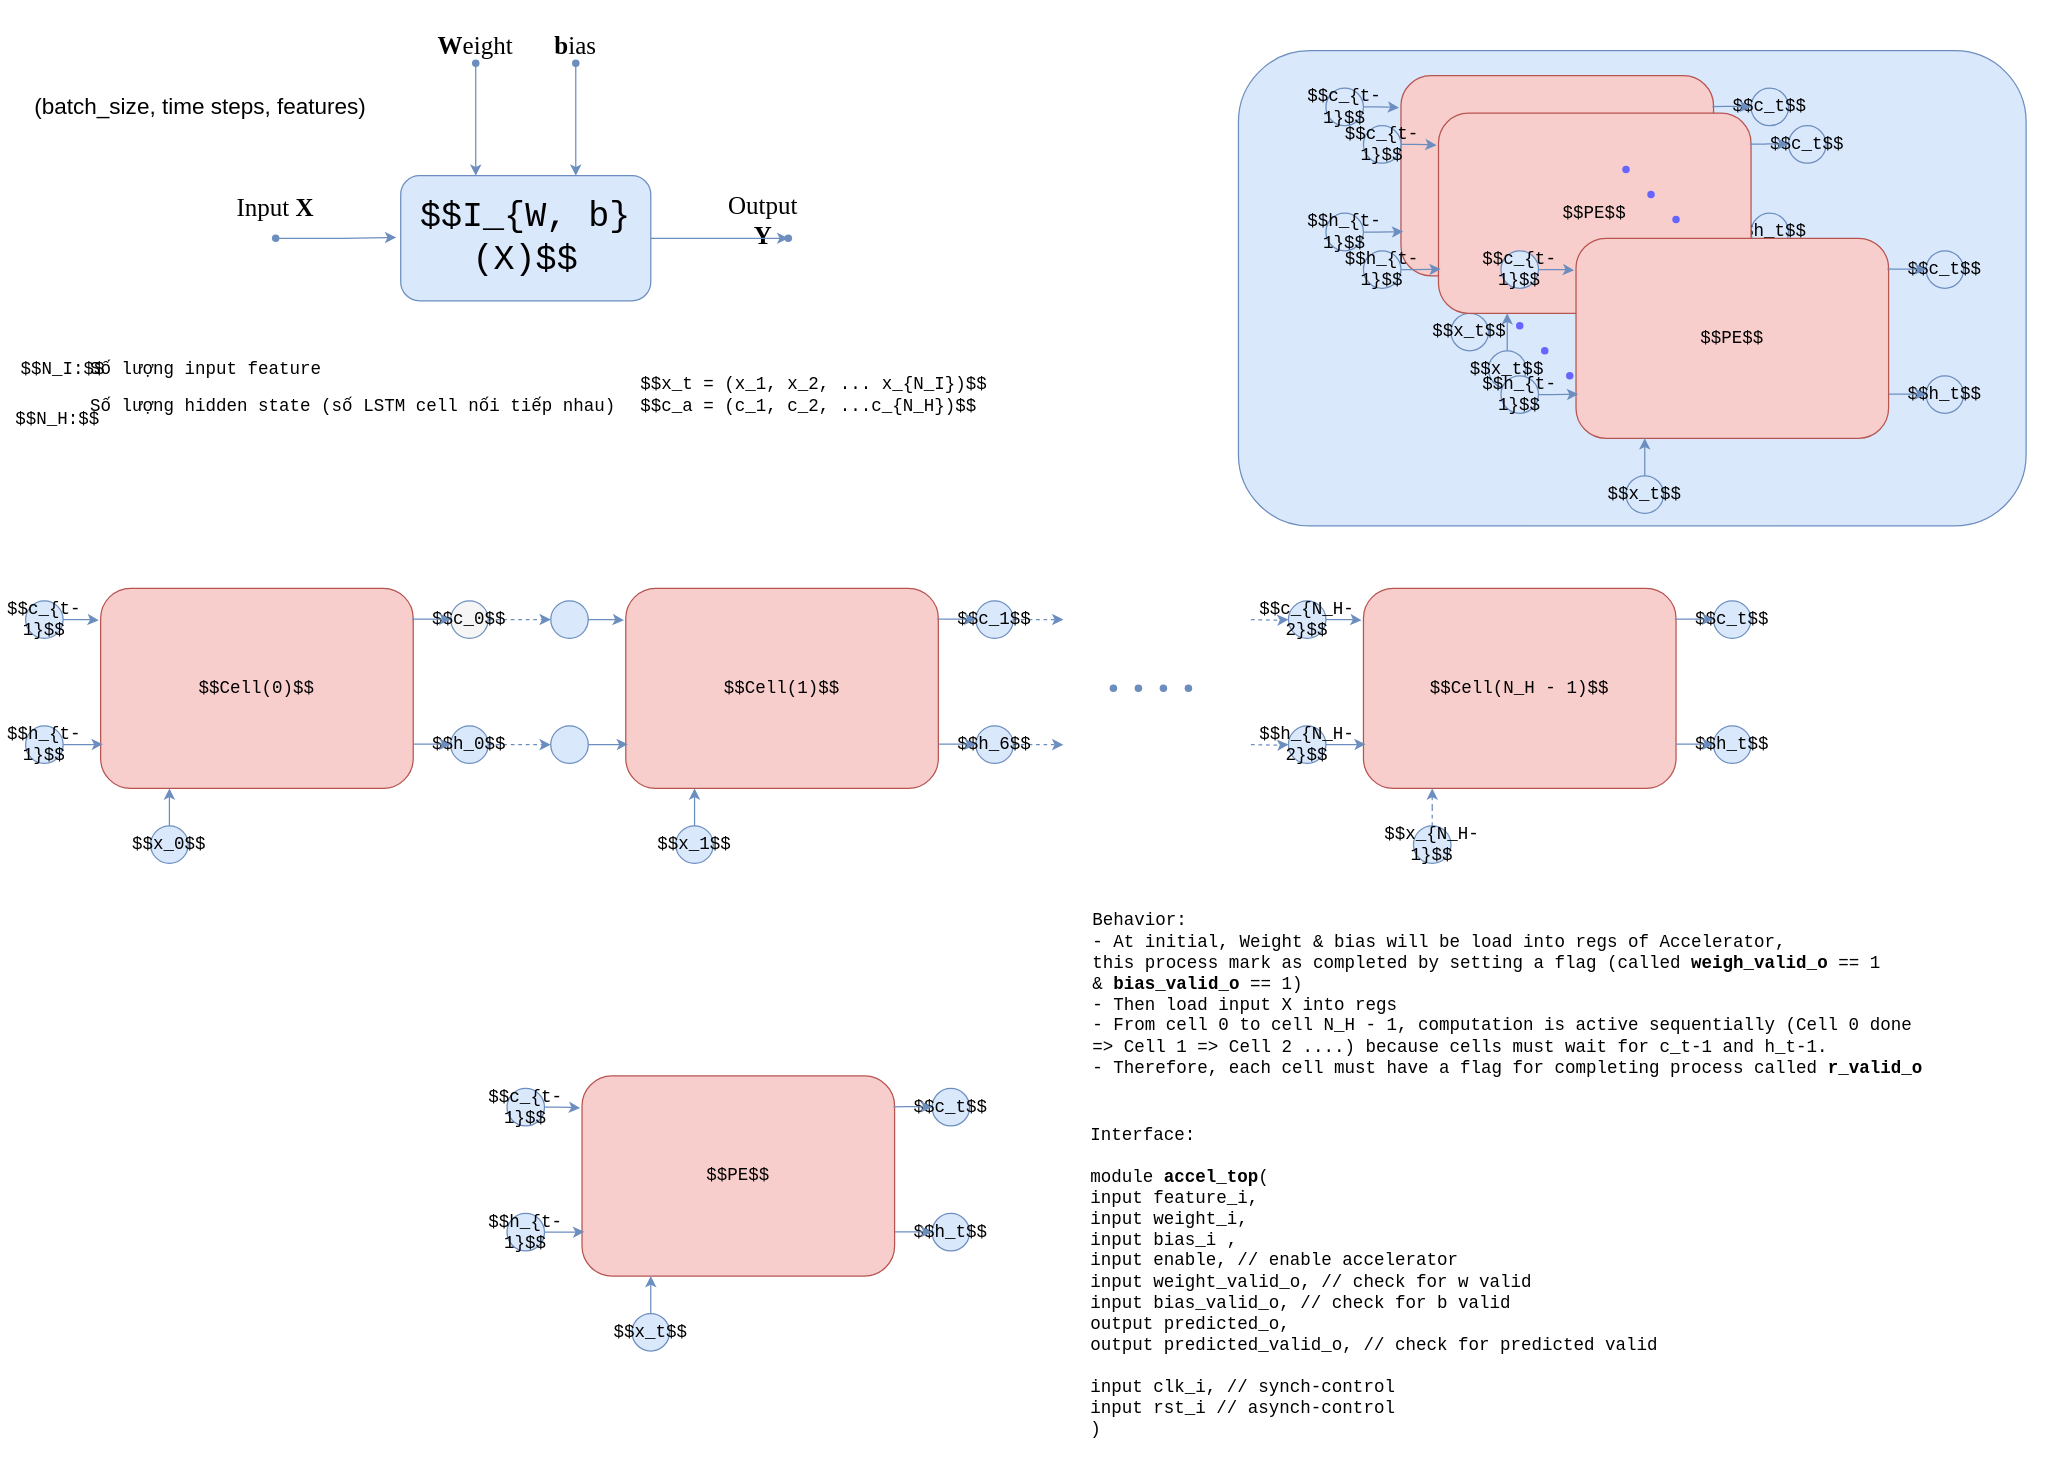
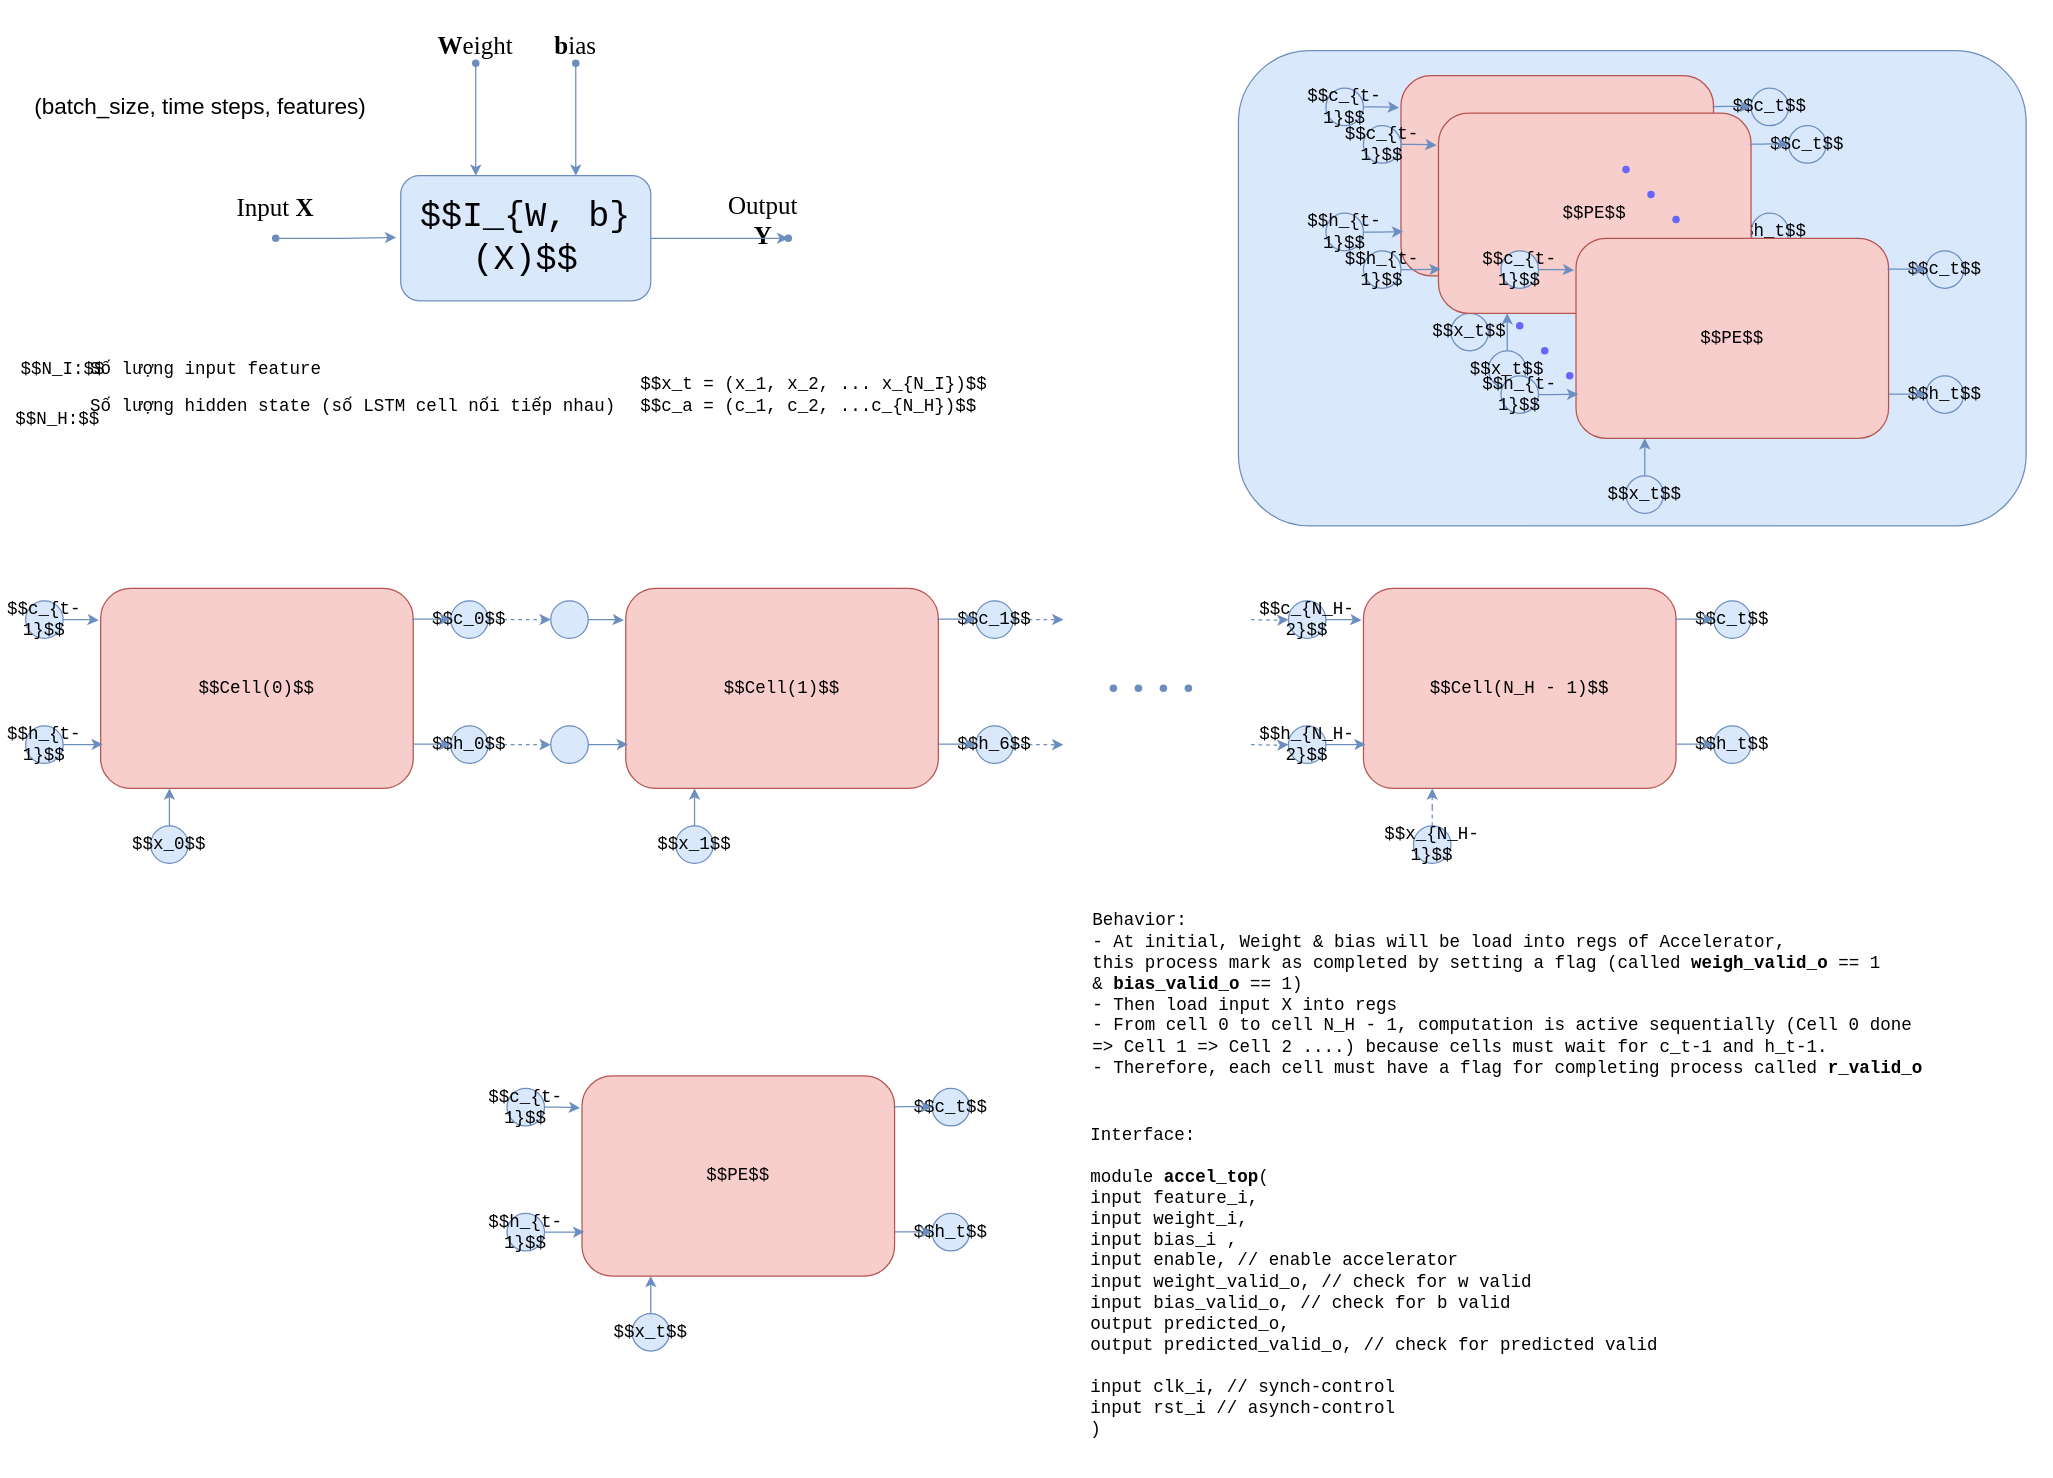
(469, 619) -> (469, 619)
